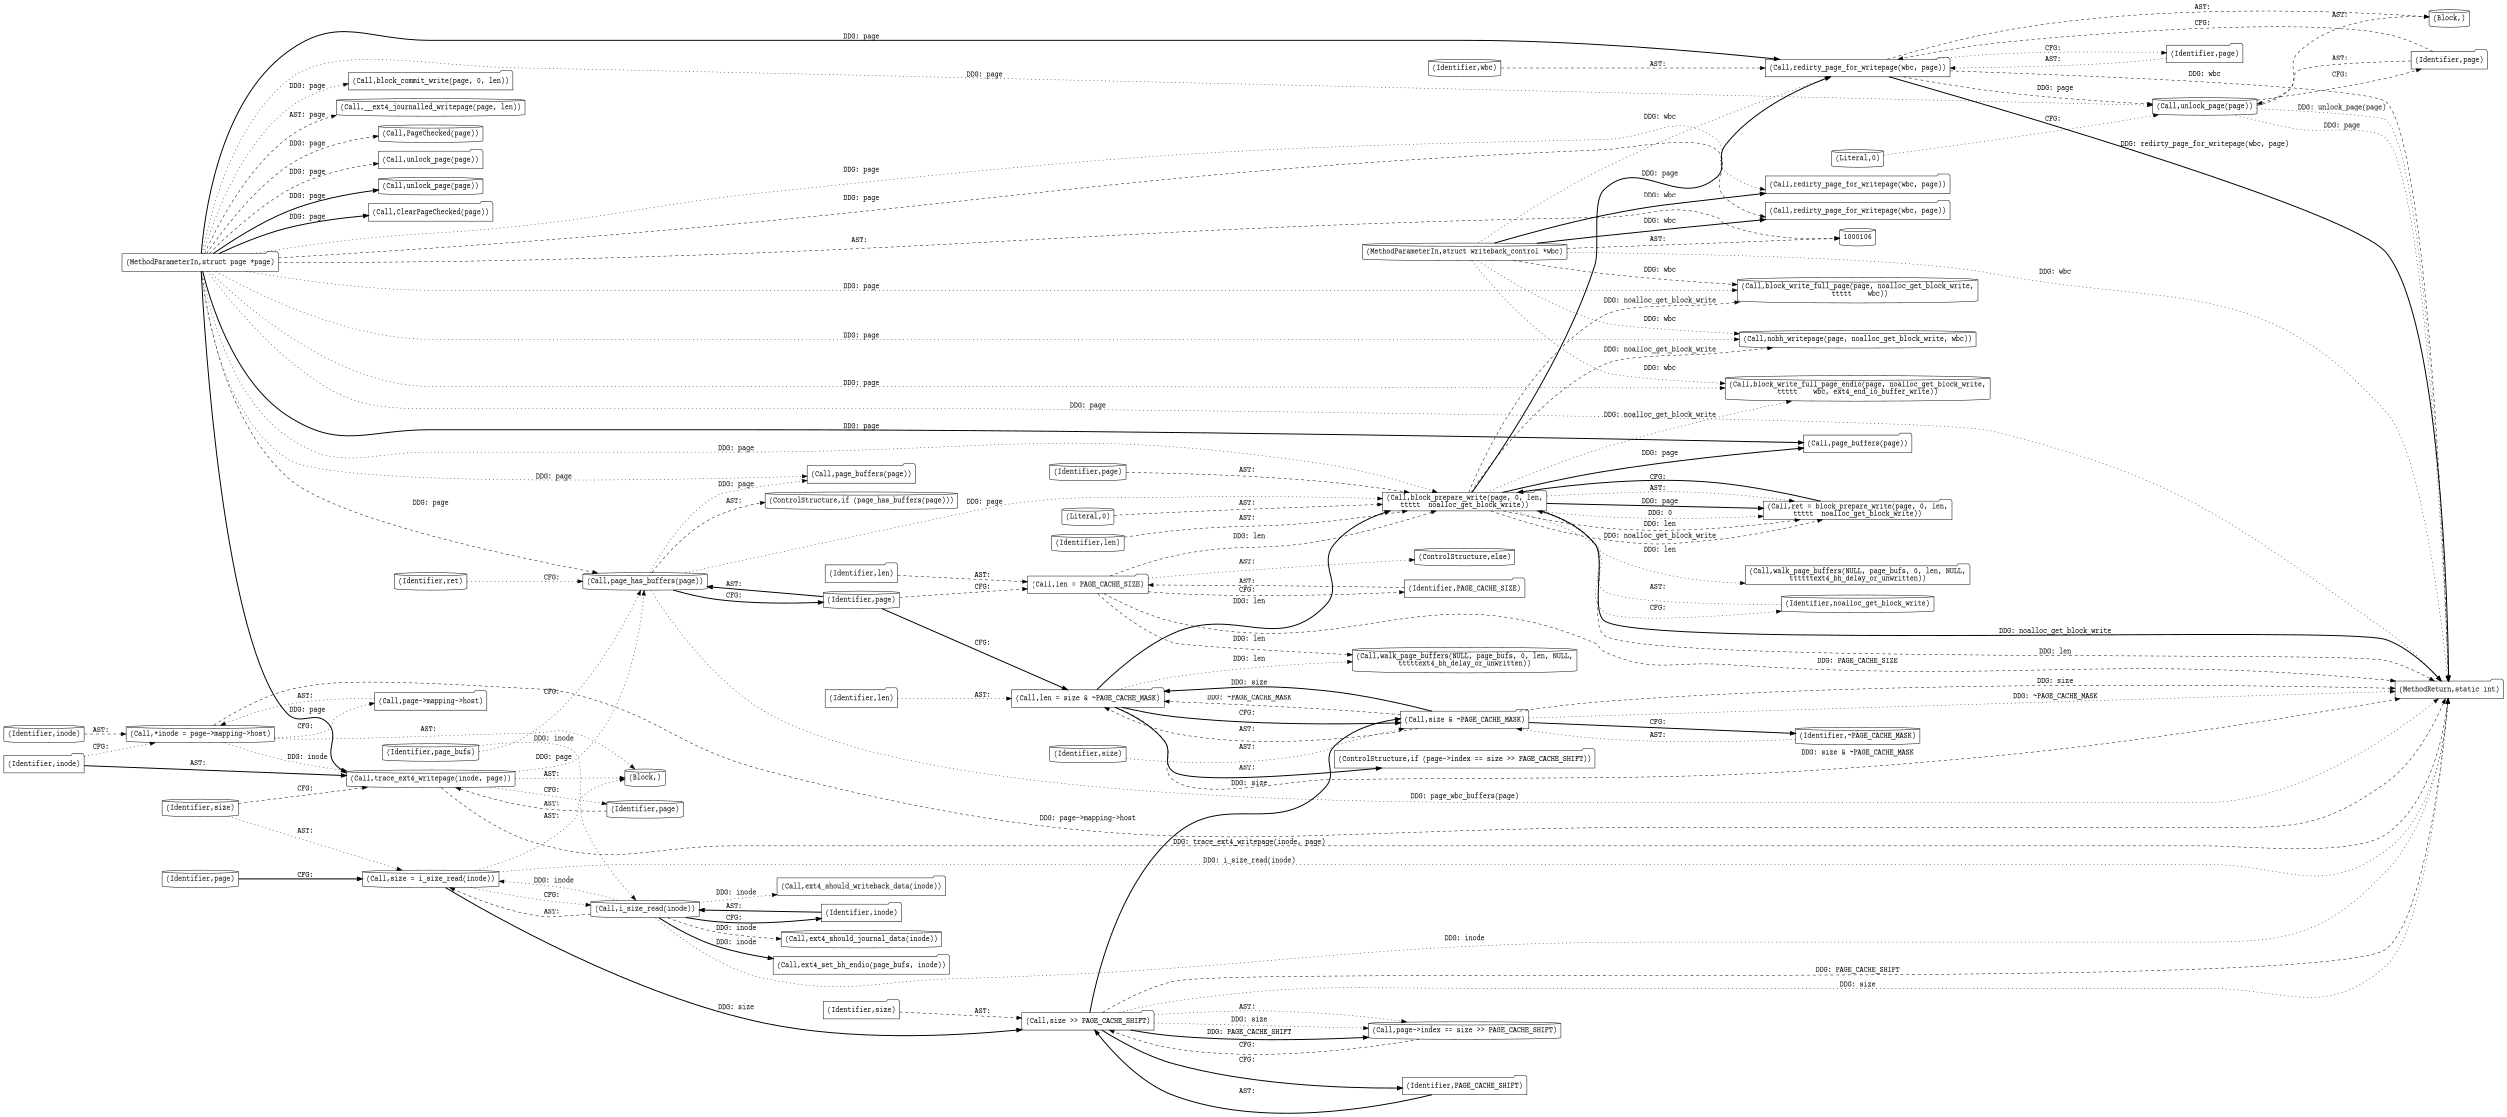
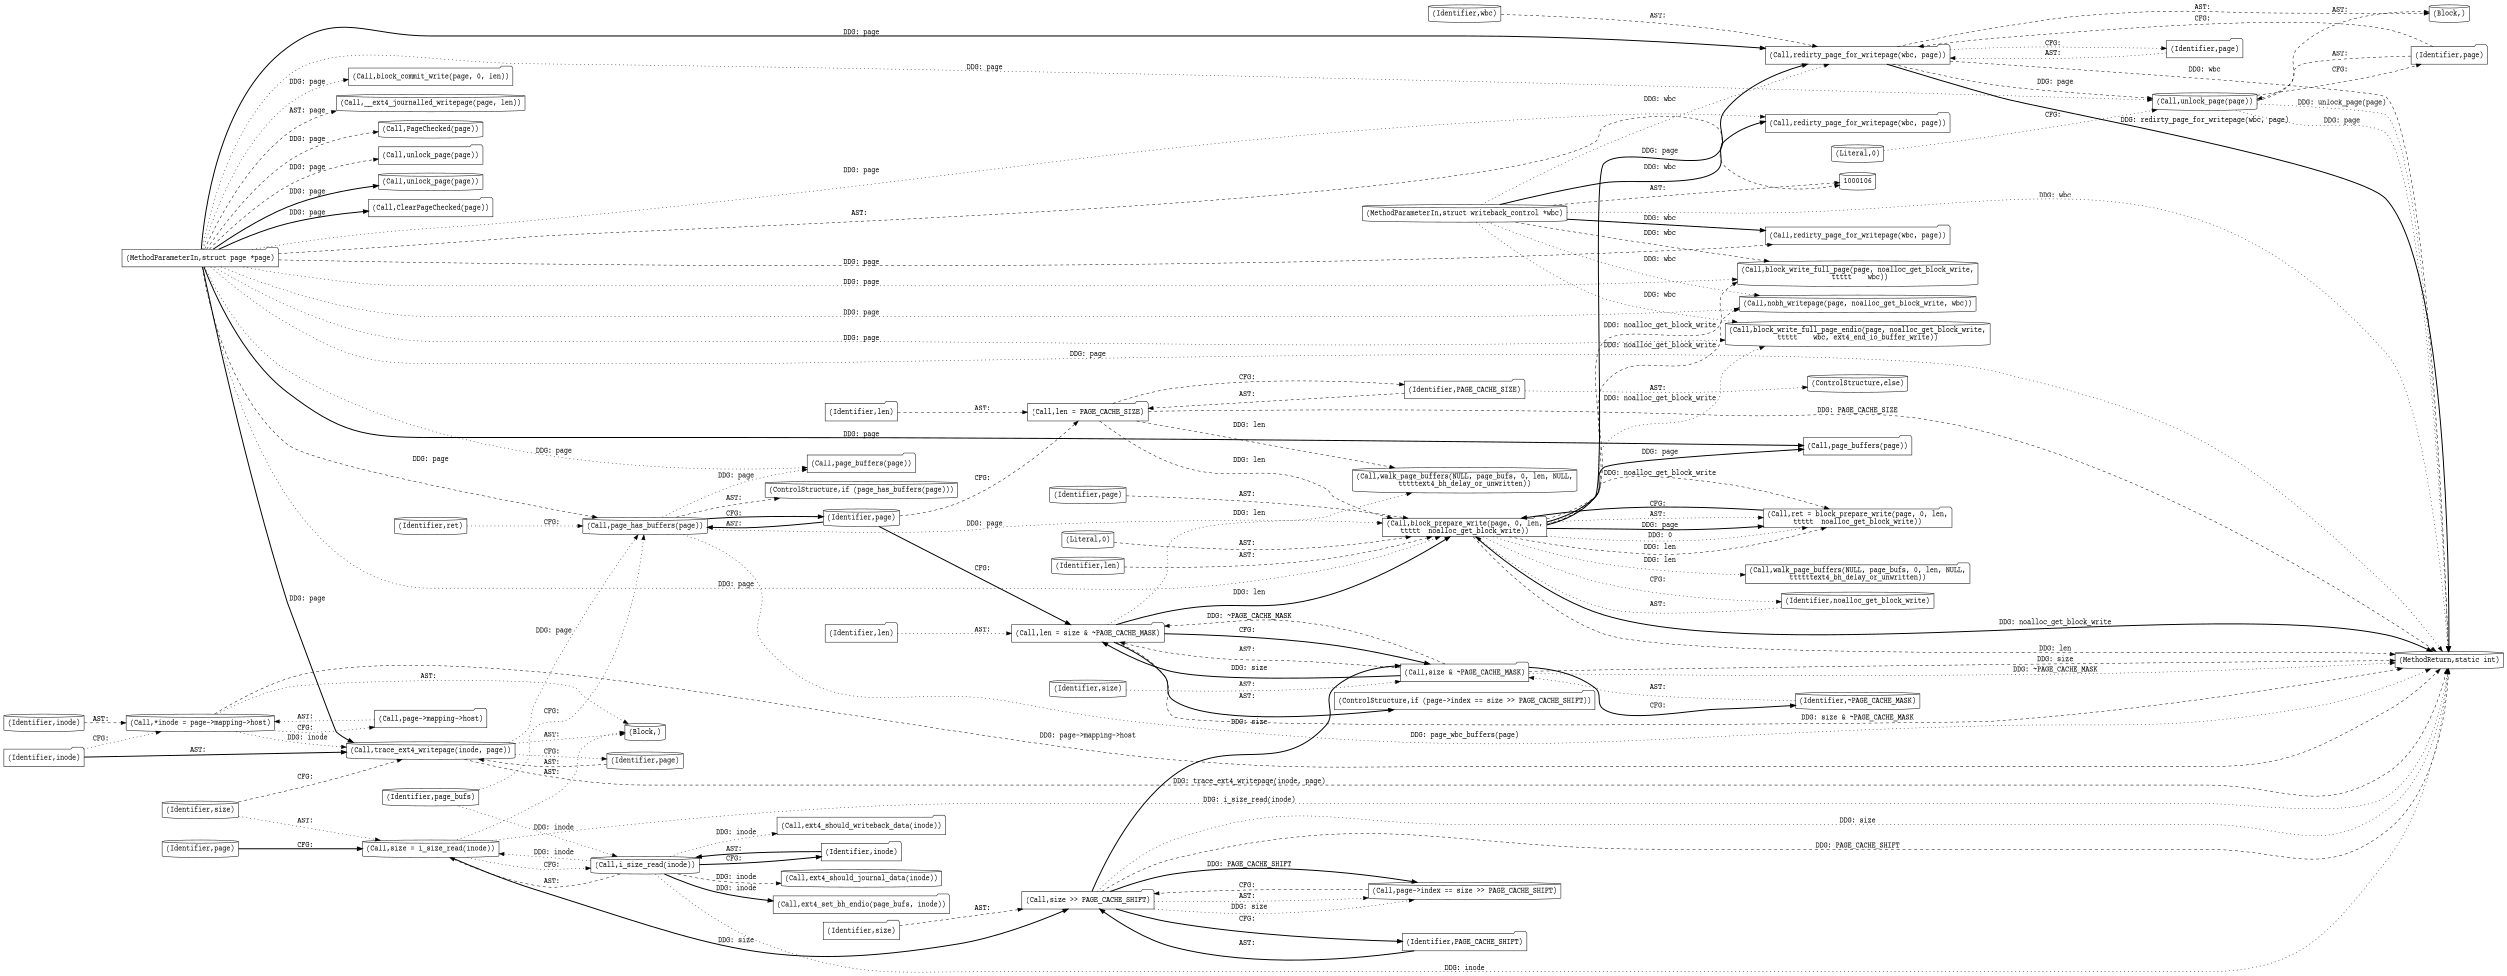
(1279, 568) -> (1664, 393)
(2449, 690) -> (2449, 660)
